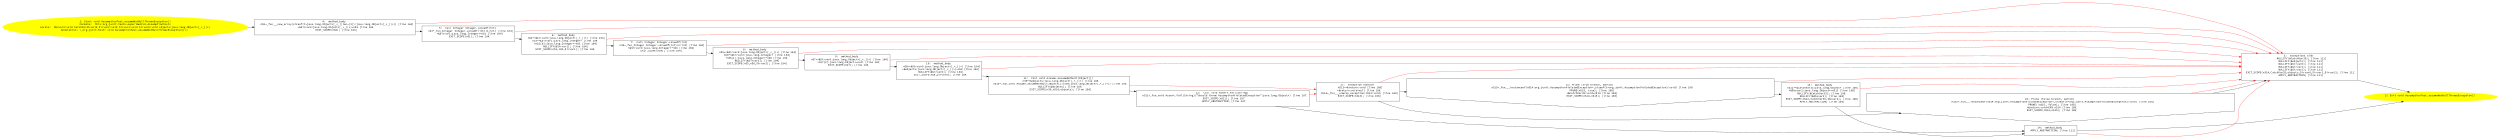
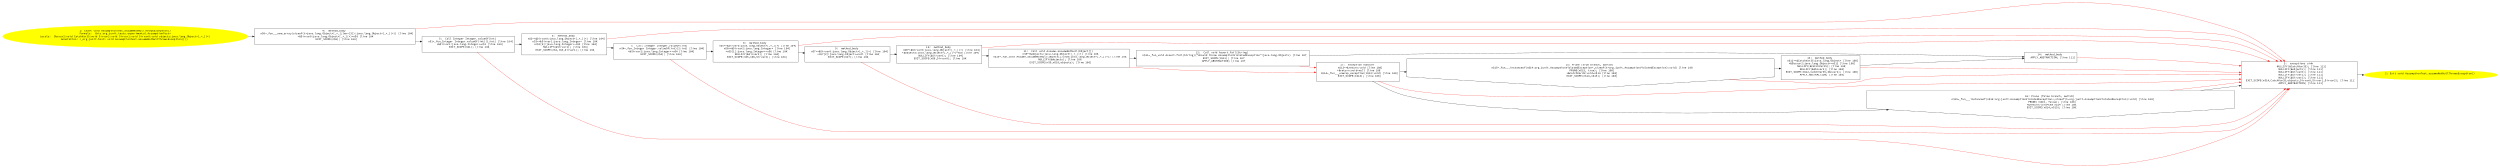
(2240, 123) -> none
